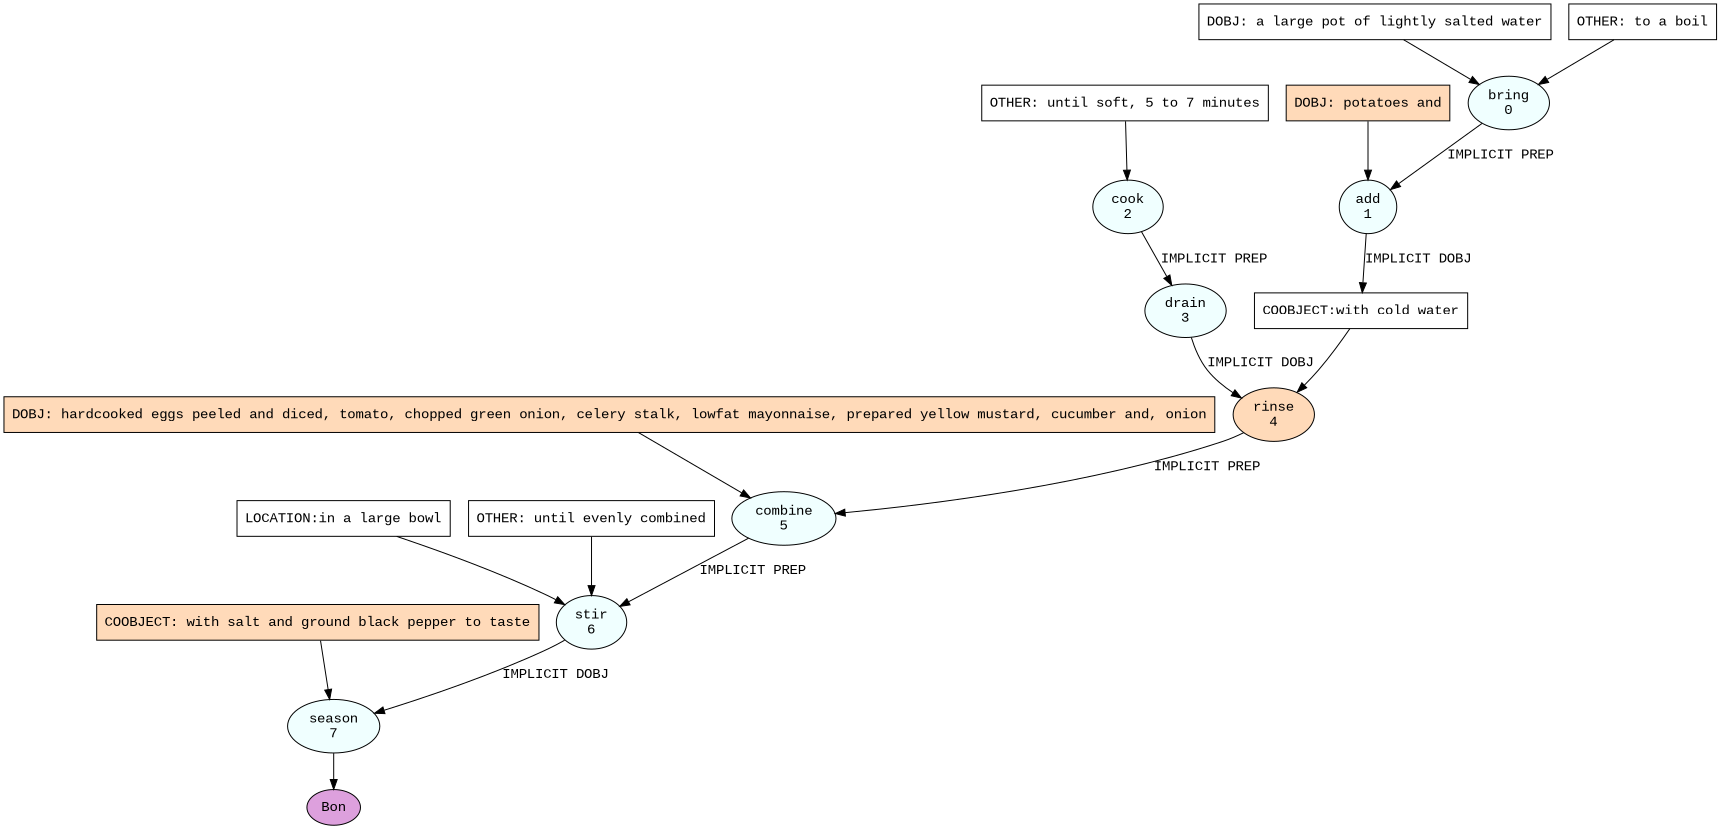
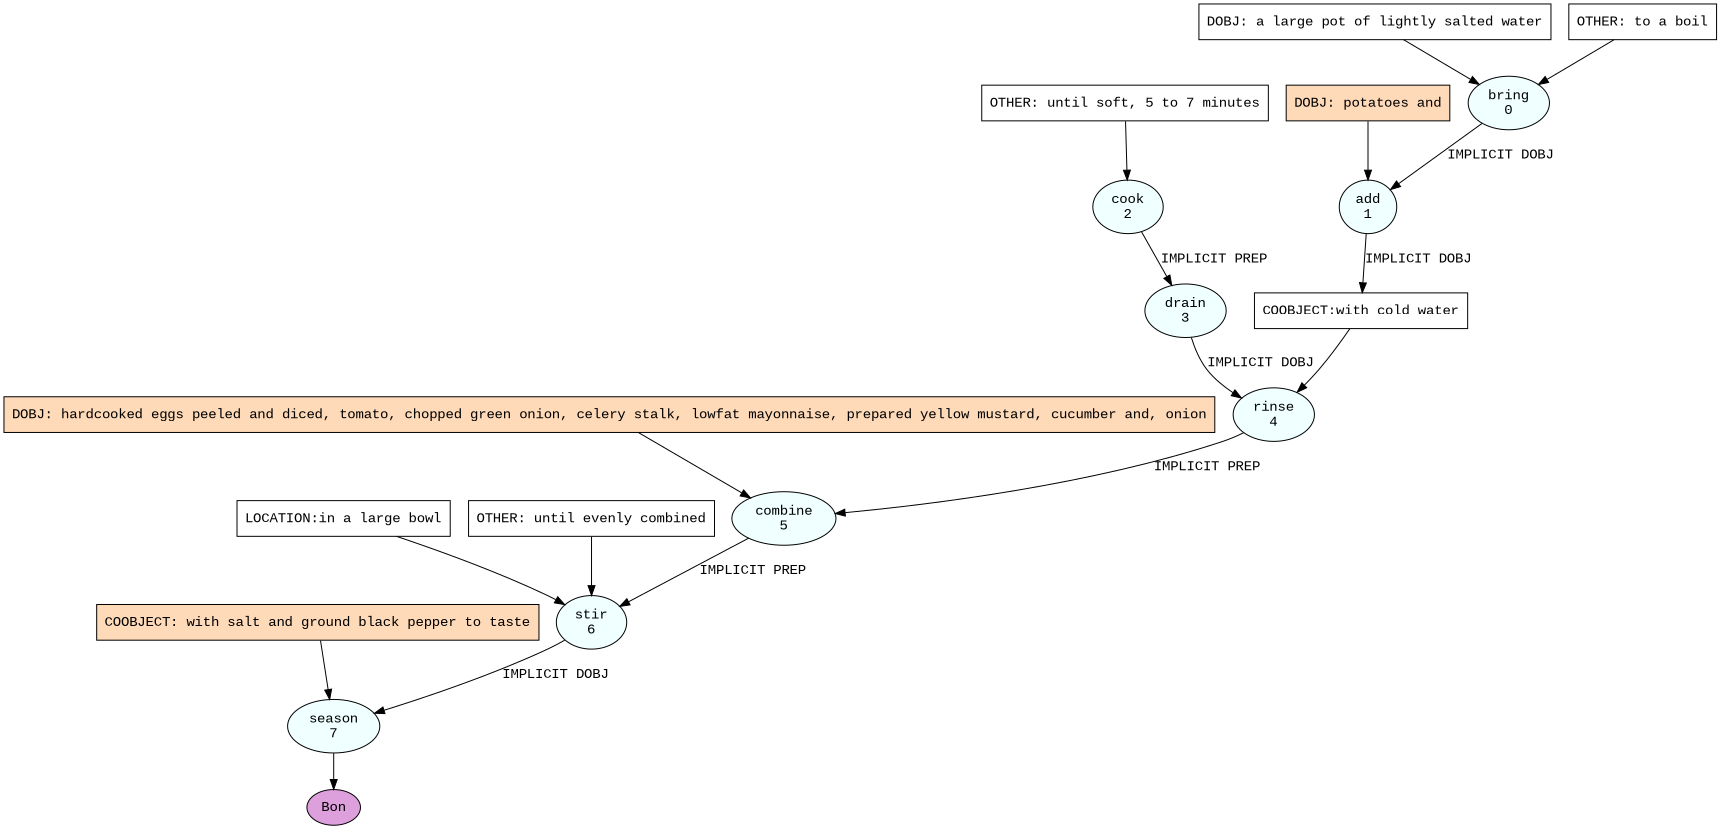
(1501, 155) -> (1501, 155)
(1274, 415) -> (1274, 415)
